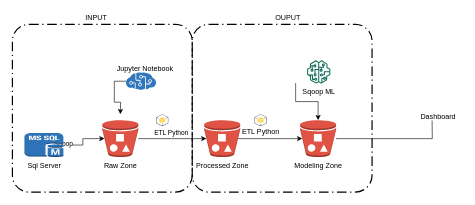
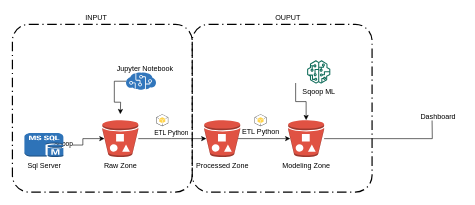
(318, 139) -> (306, 139)
